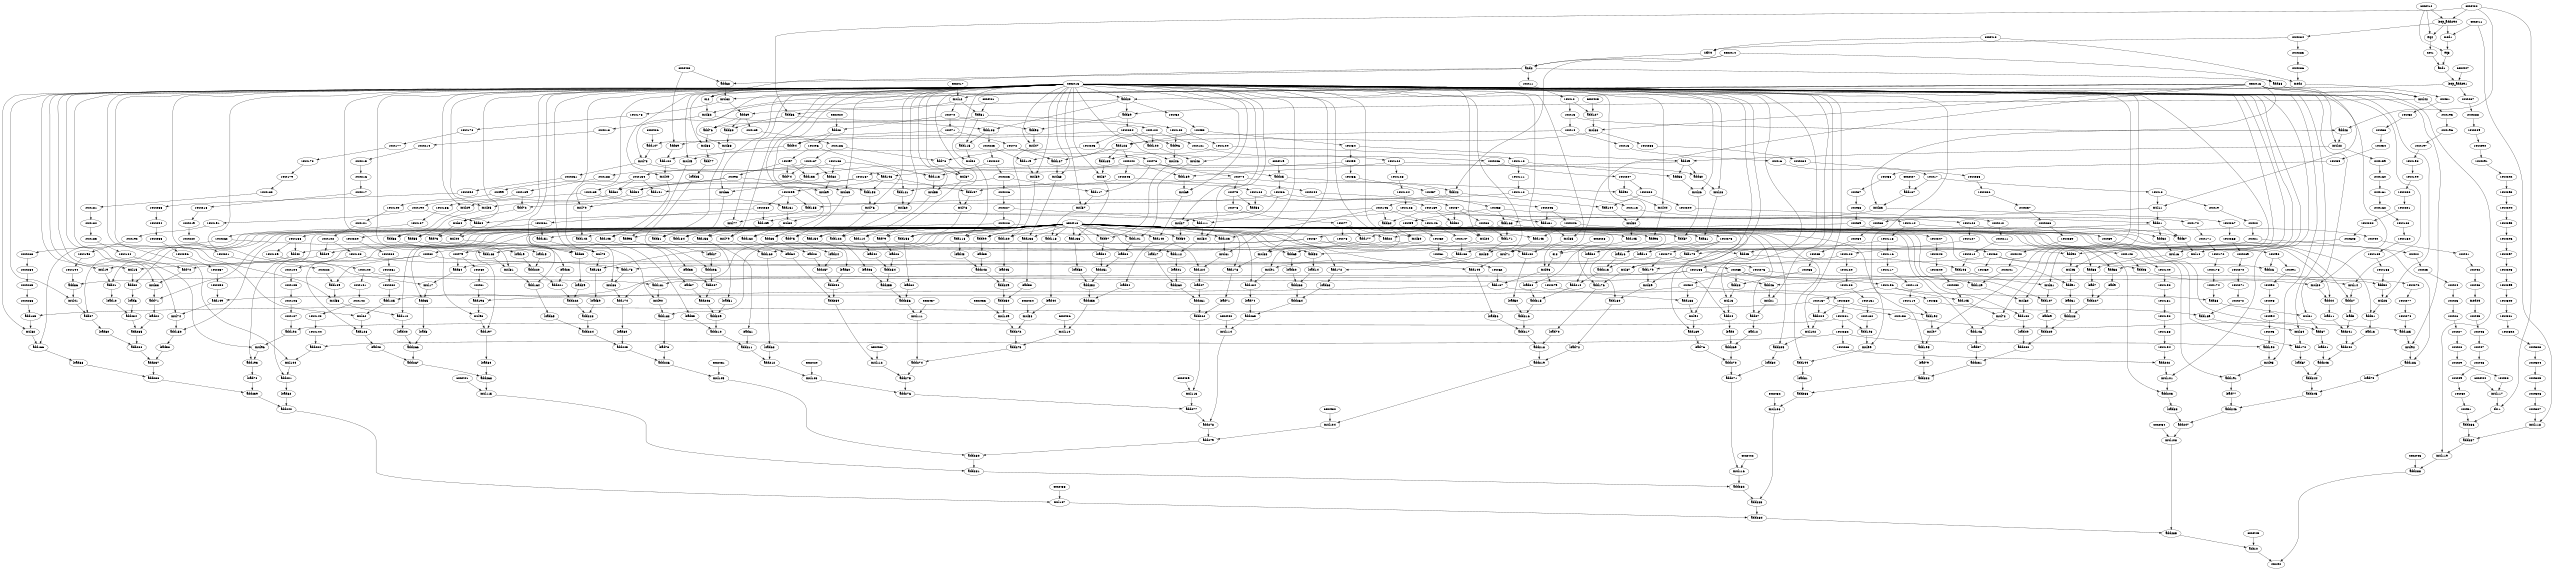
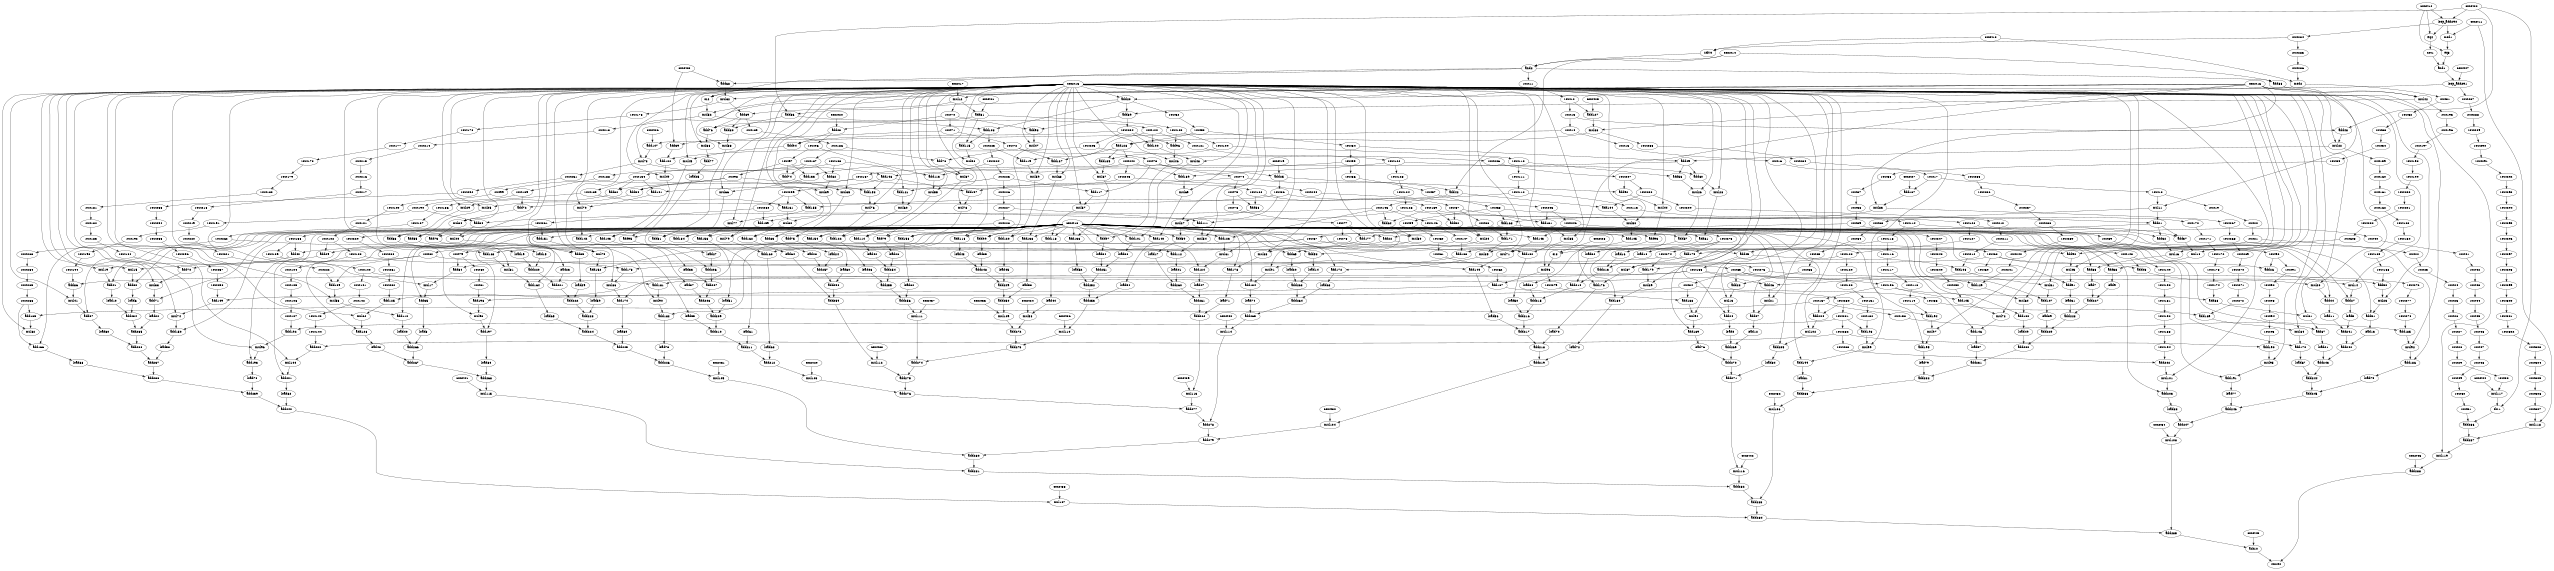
(2475, 301) -> (2475, 301)
(34, 339) -> (19, 327)
